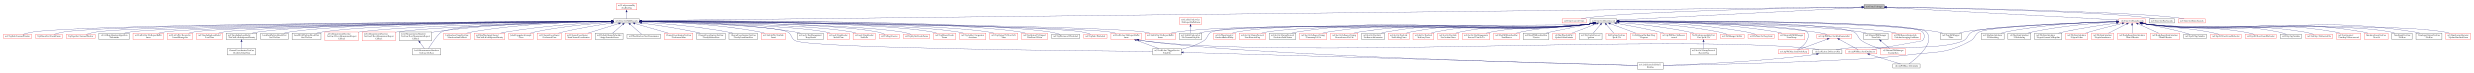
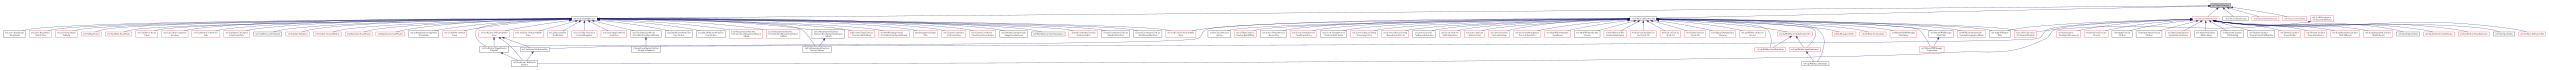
(627, 15) -> (571, 26)
none -> (1670, 34)
(810, 36) -> (14, 34)
(1191, 36) -> (2025, 34)
(1704, 46) -> (1455, 20)
